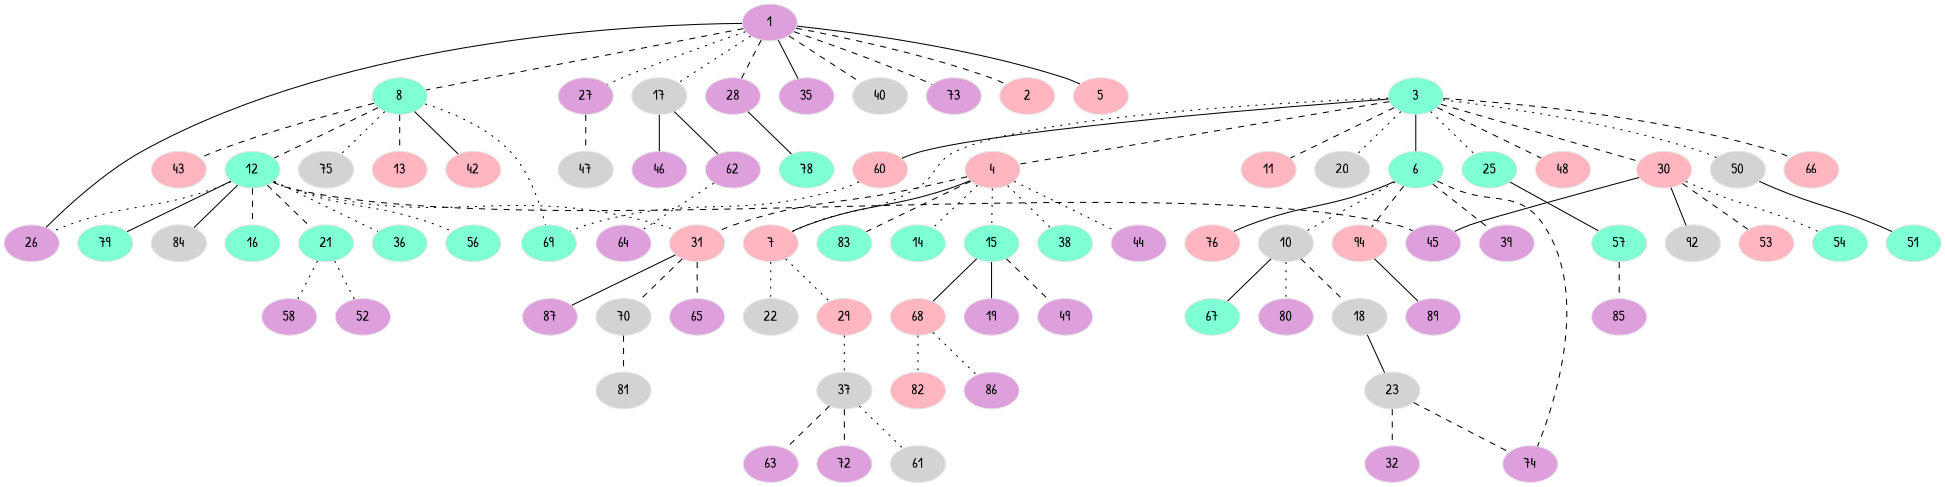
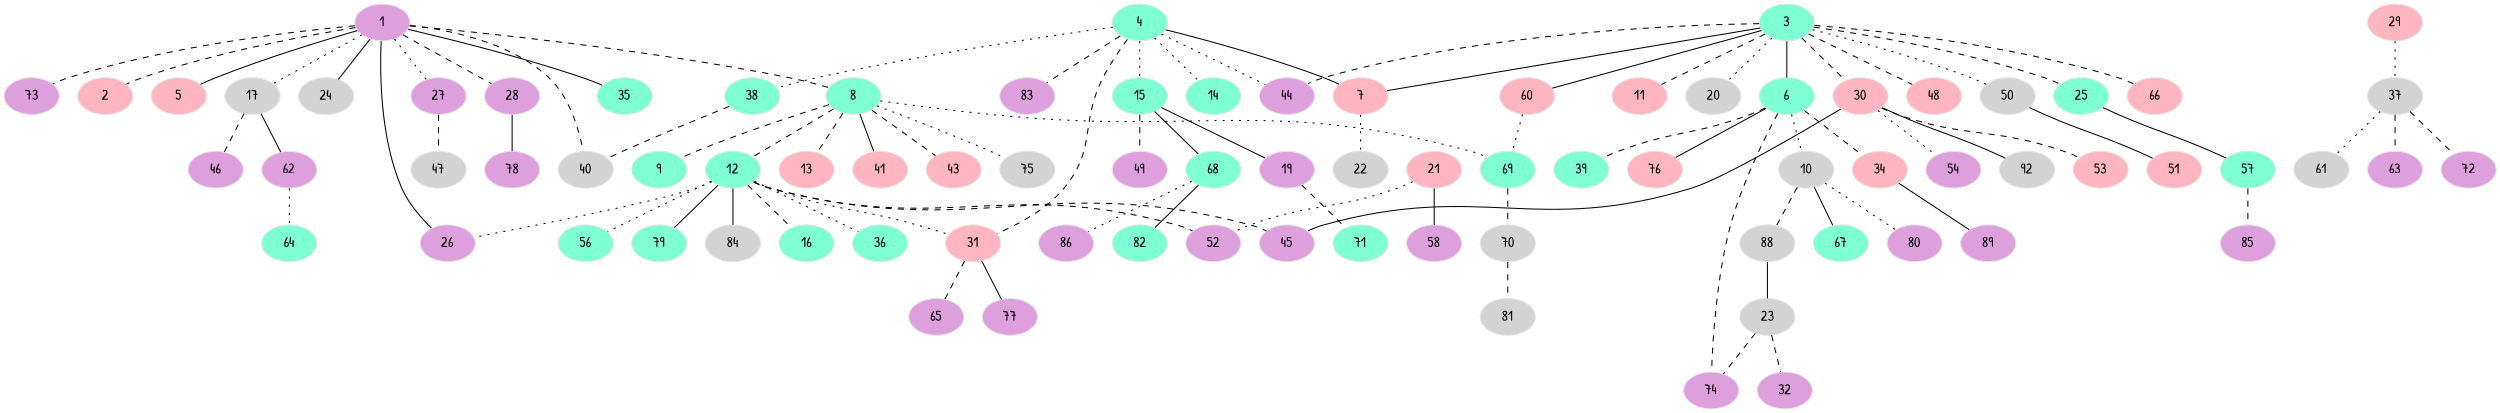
none -> (326, 96)
(807, 96) -> (625, 96)
none -> (668, 132)
(659, 133) -> (234, 133)
(1204, 133) -> (1531, 39)
(1452, 133) -> (1938, 49)
(956, 151) -> (1574, 59)
(473, 170) -> (880, 170)
none -> (659, 170)
(807, 170) -> (512, 170)
(993, 170) -> (1140, 22)
(289, 206) -> (973, 206)
(326, 243) -> (1434, 170)
(624, 243) -> (289, 243)
(844, 243) -> (1027, 96)
(1360, 243) -> (1880, 170)
none -> (1361, 243)
(1507, 243) -> (1581, 170)
(1840, 243) -> (1953, 170)
(1914, 243) -> (2174, 170)
(308, 280) -> (1434, 200)
(660, 280) -> (1508, 201)
(807, 280) -> none
(550, 317) -> (1010, 317)
(918, 317) -> (1213, 170)
(1360, 317) -> (1767, 243)
(918, 354) -> (1180, 203)
(918, 390) -> (1140, 243)
